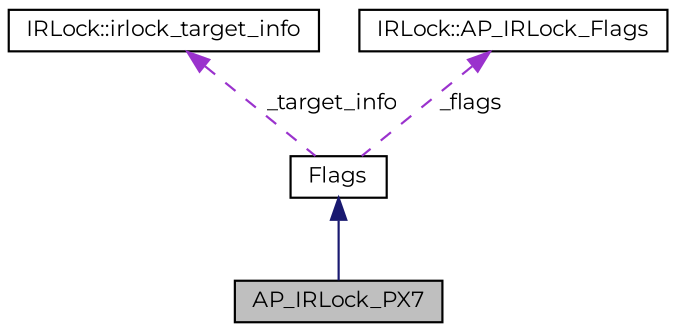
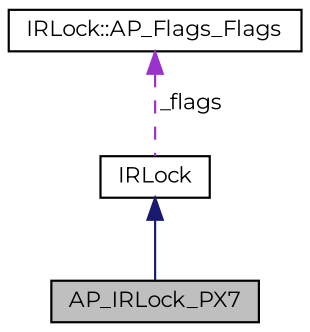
(164, 31) -> none
(513, 31) -> (155, 31)
(339, 177) -> (155, 177)
